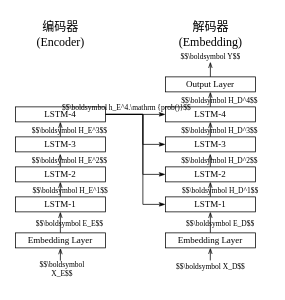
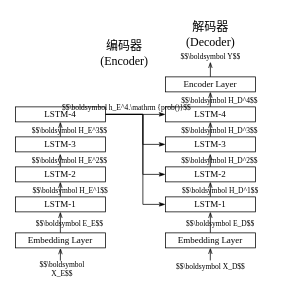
(60, 34) -> (124, 53)
(211, 34) -> (211, 34)
(210, 84) -> (210, 84)
